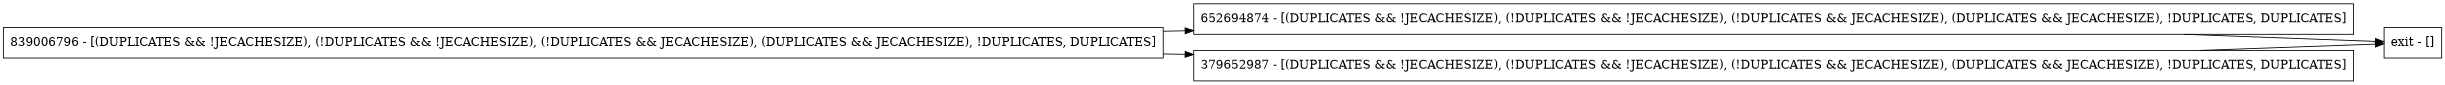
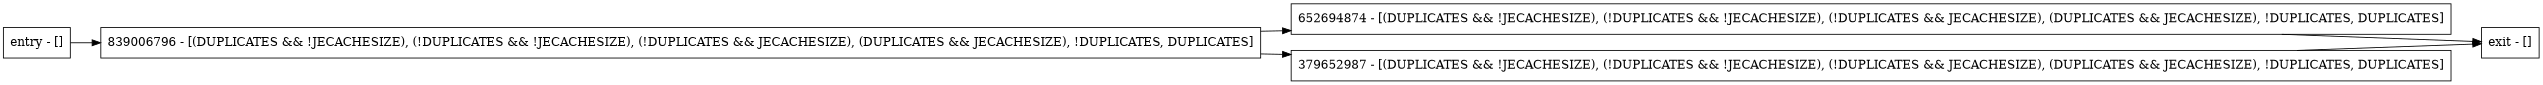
none -> (37, 43)
